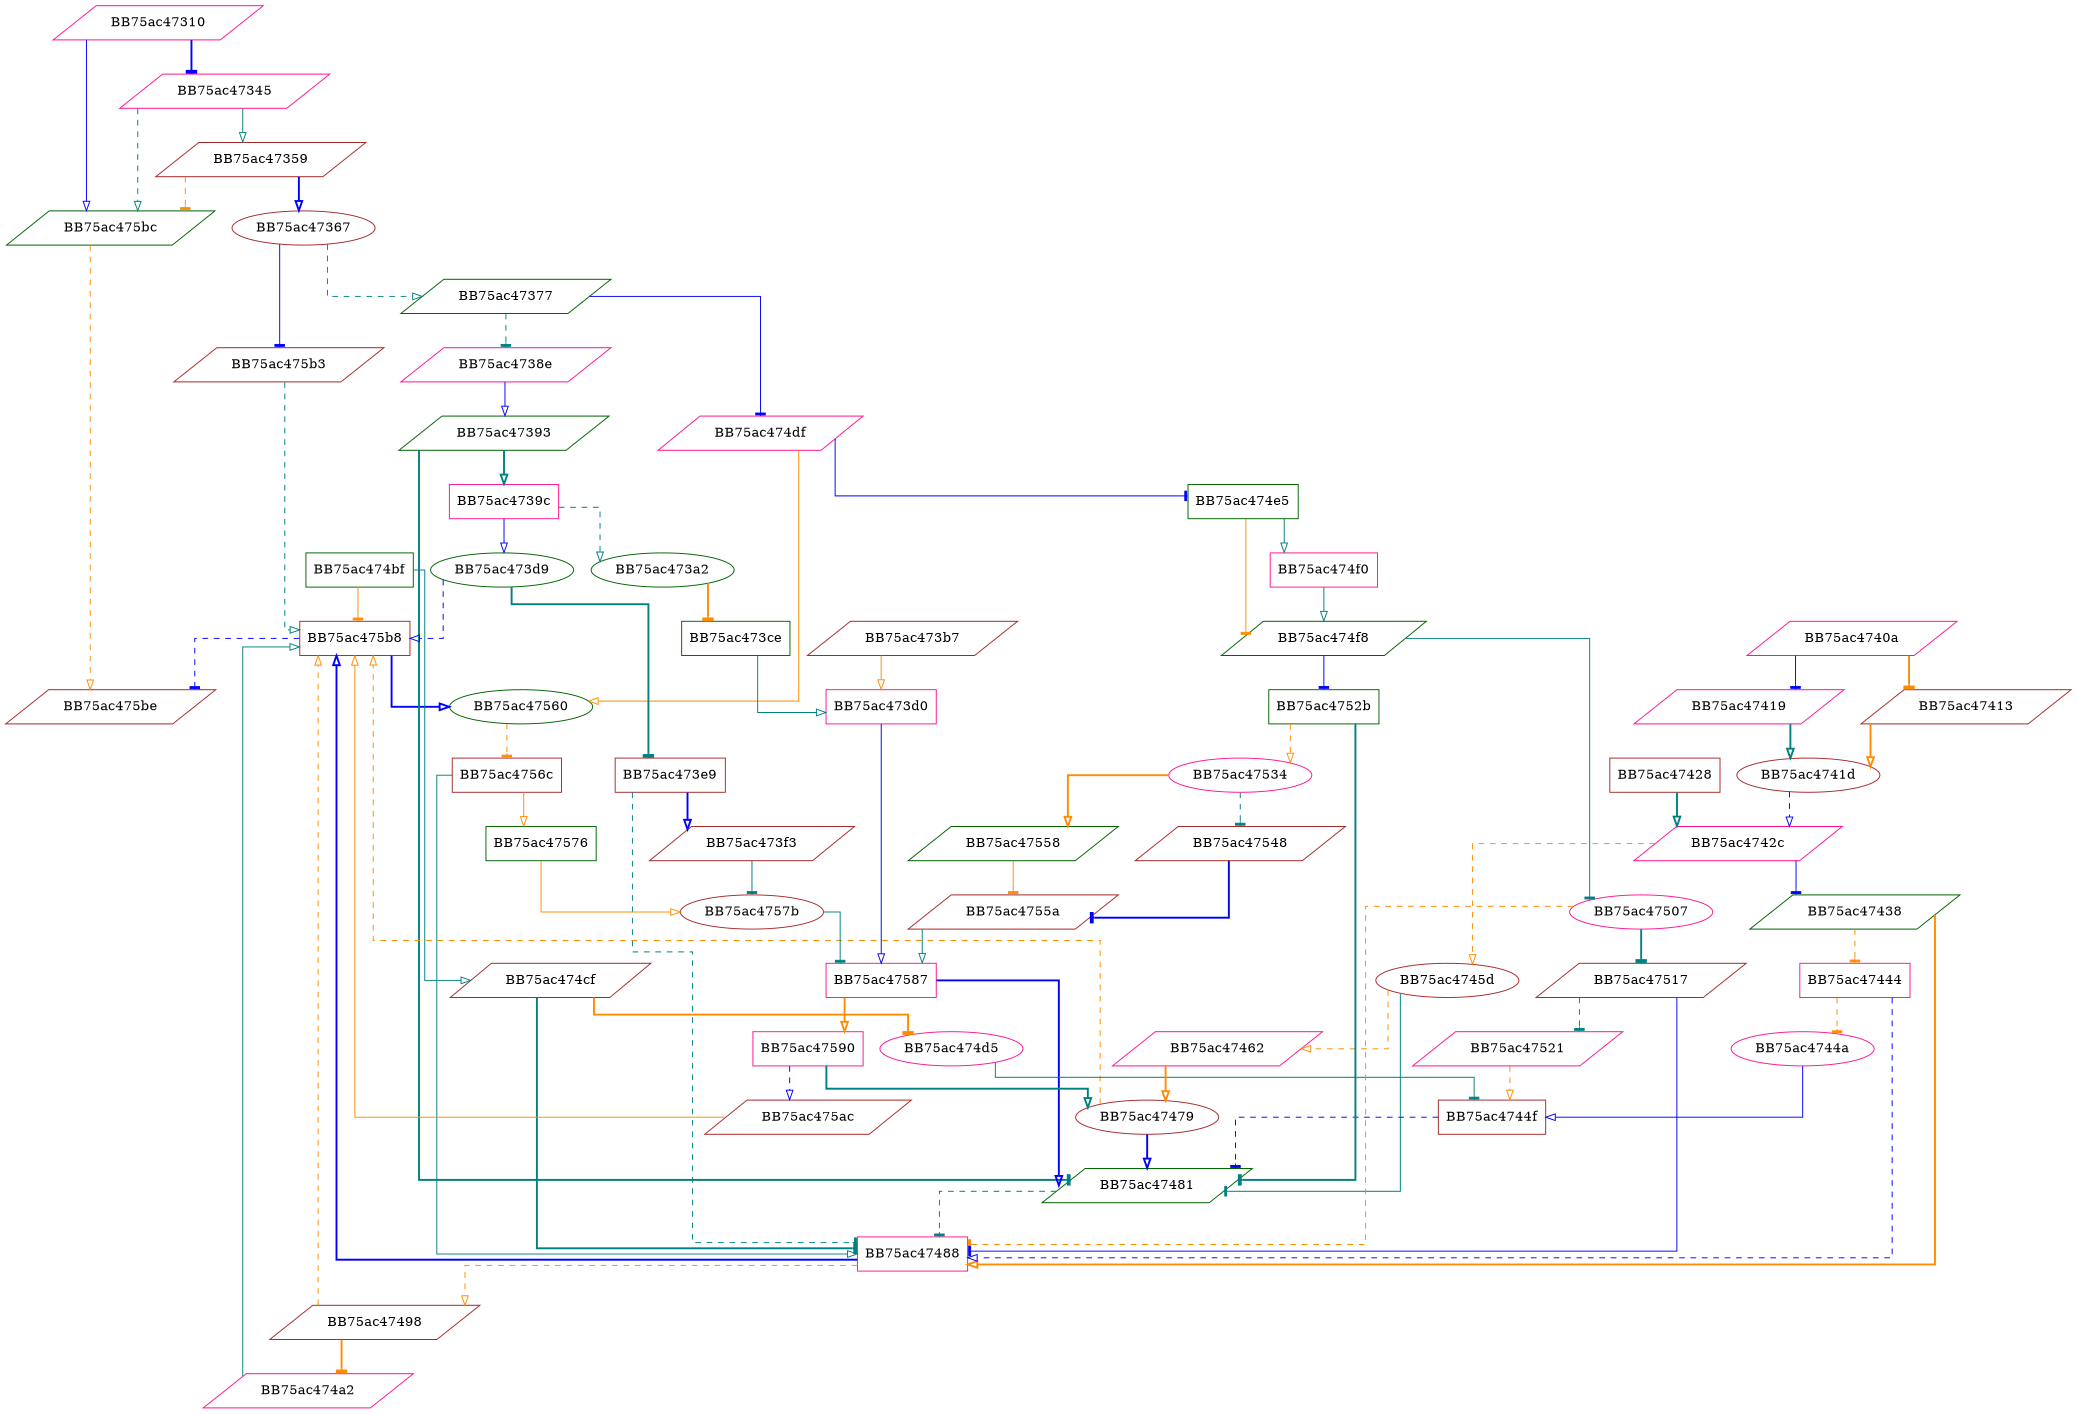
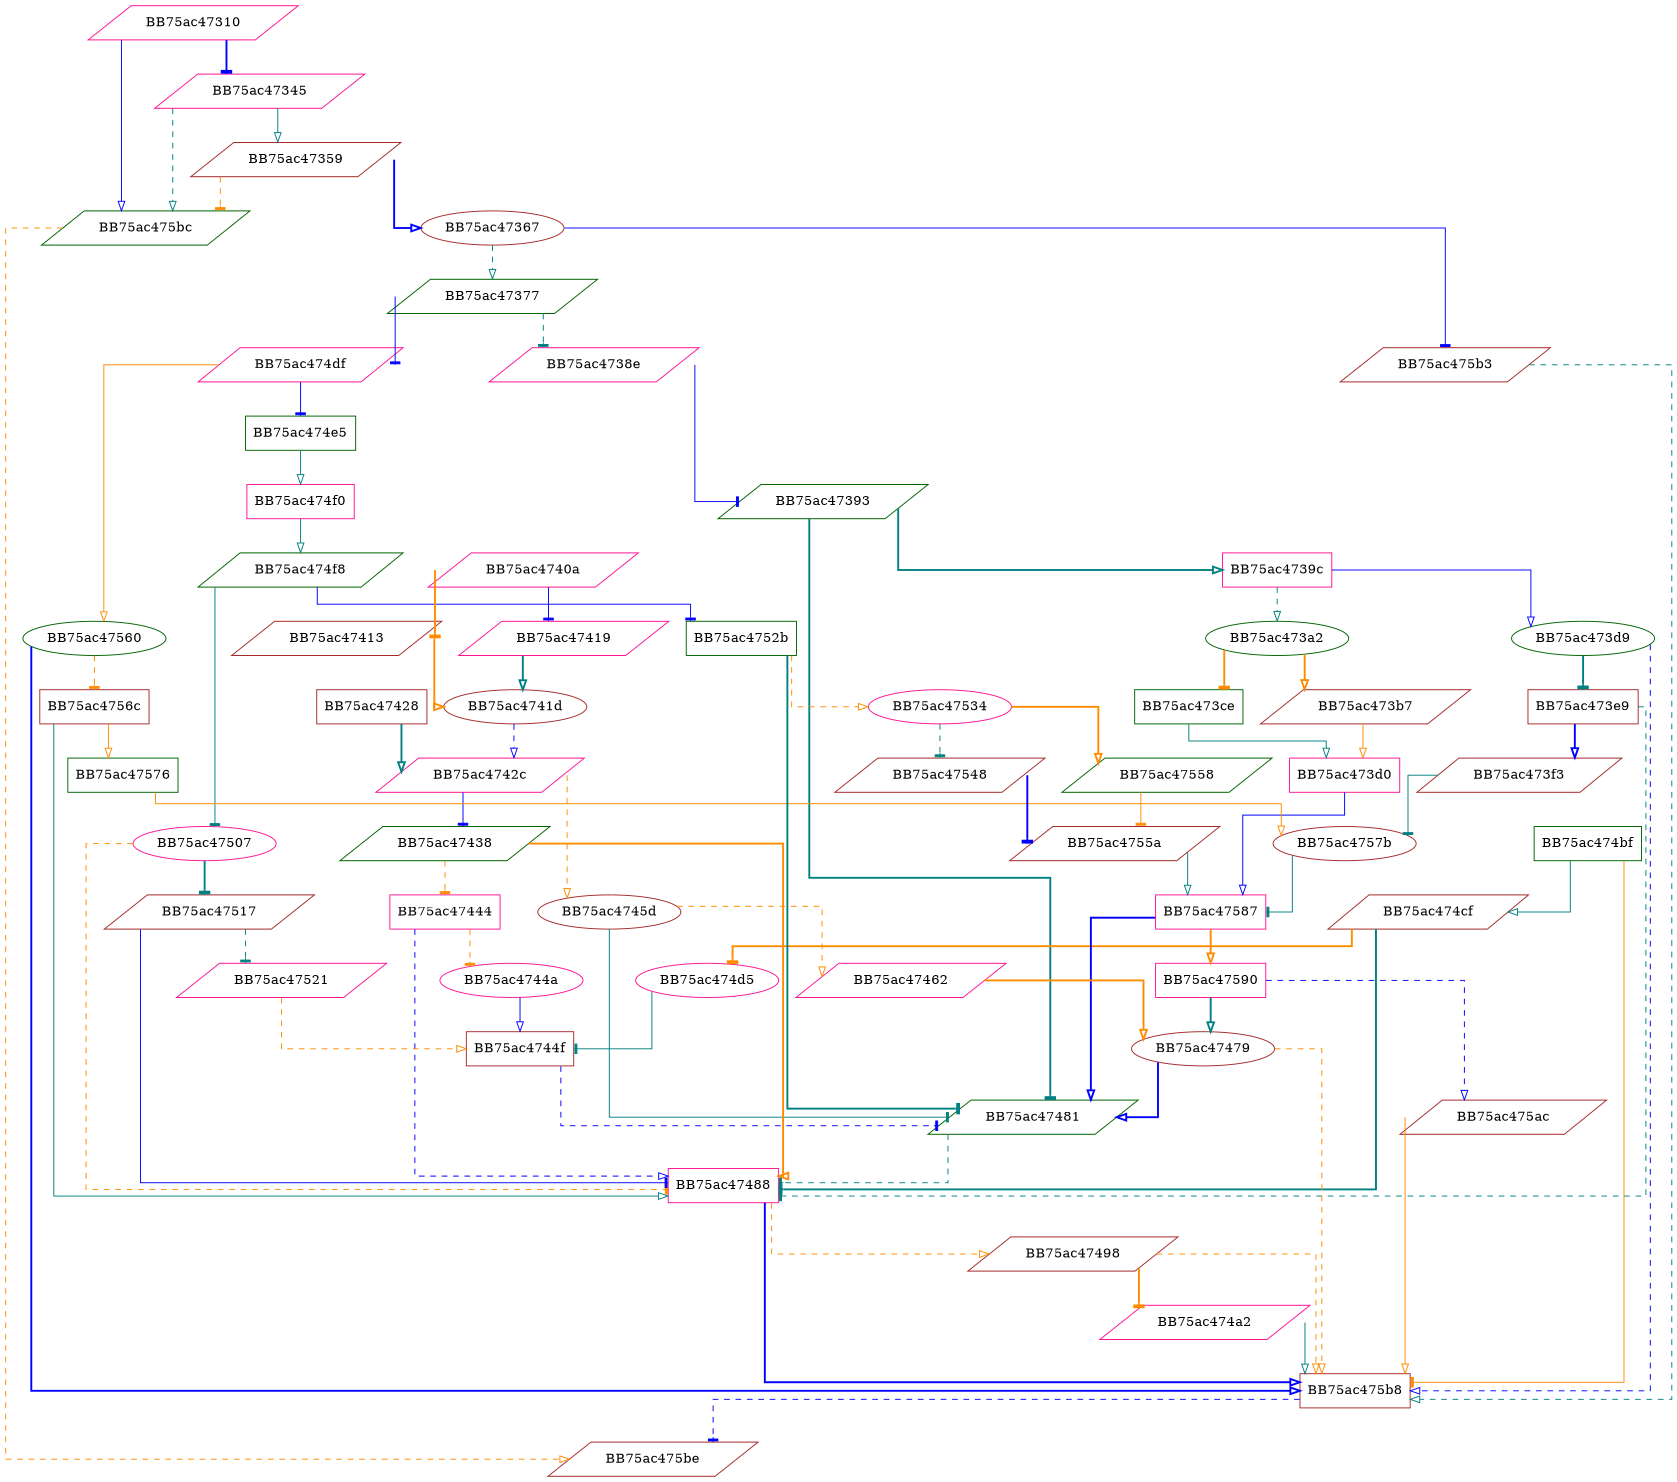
(505, 394) -> (695, 453)
(1246, 575) -> none
none -> (1305, 667)
(392, 705) -> (289, 1391)
